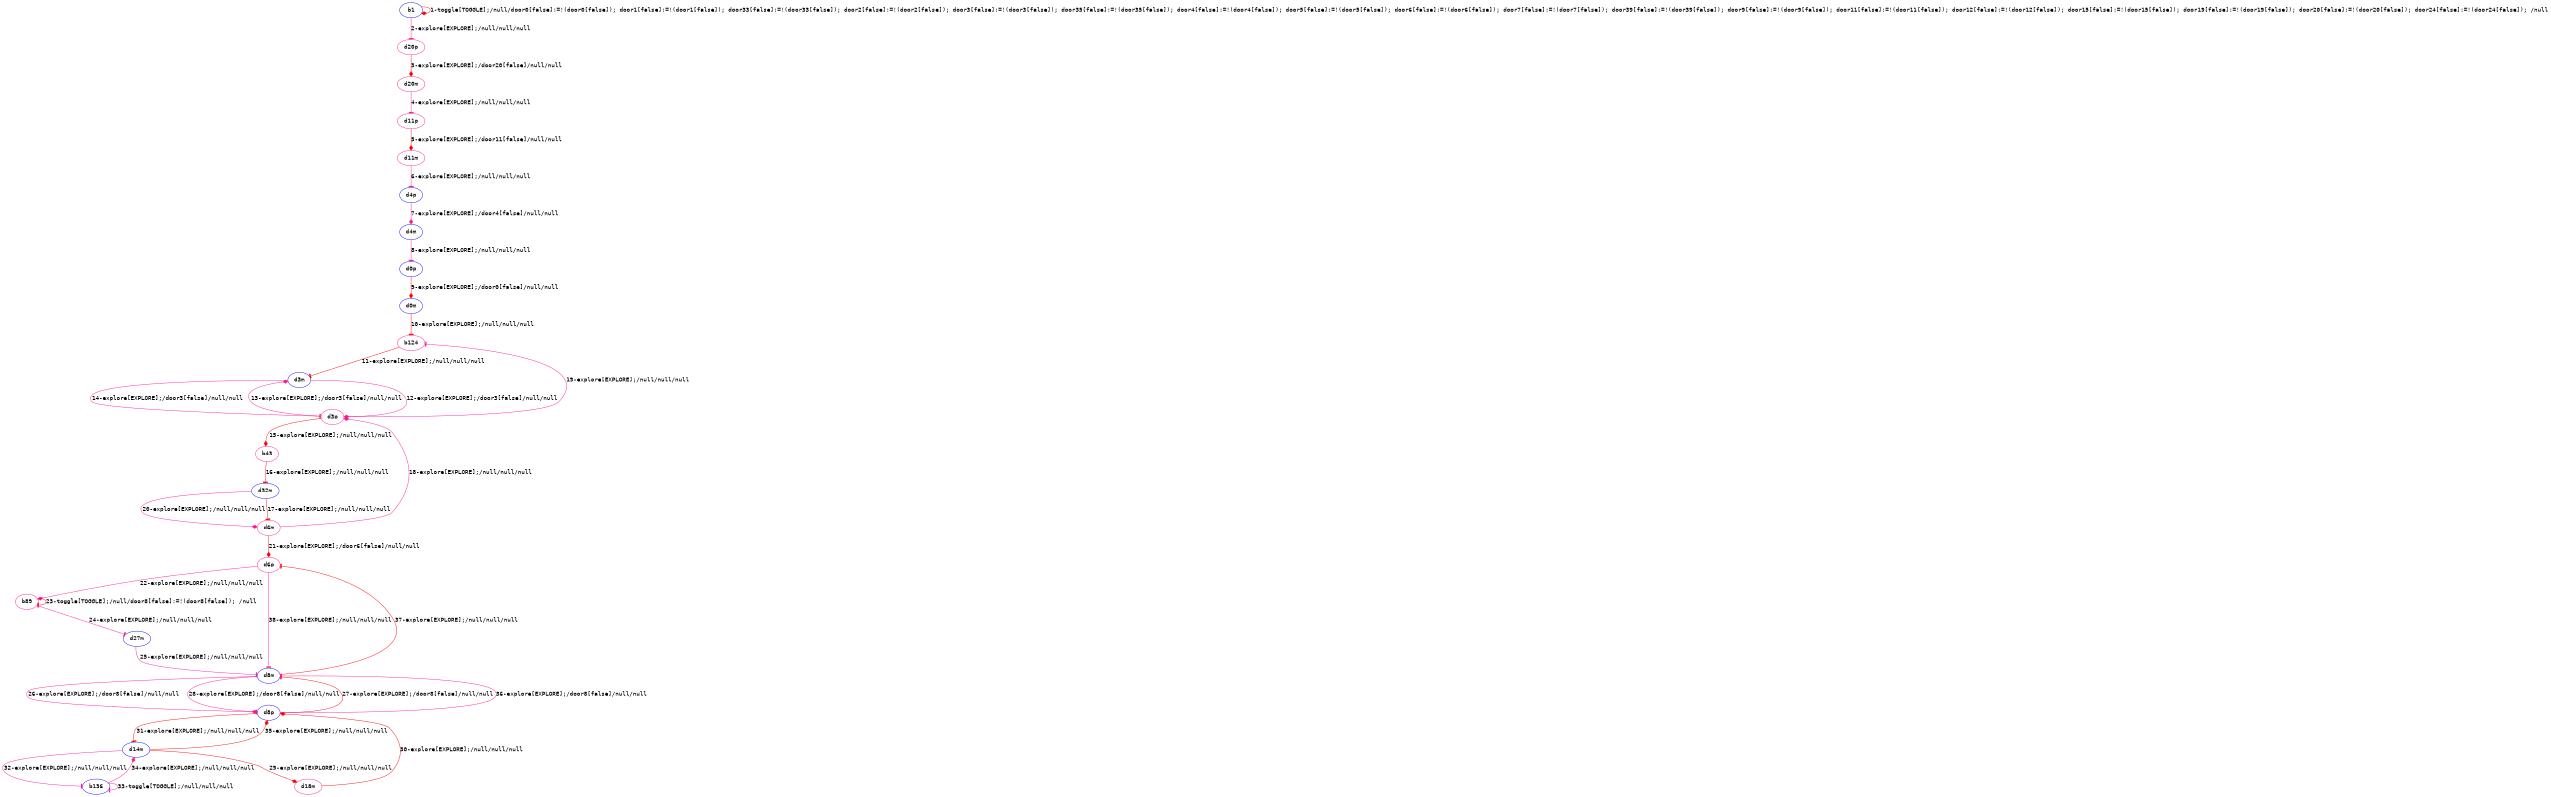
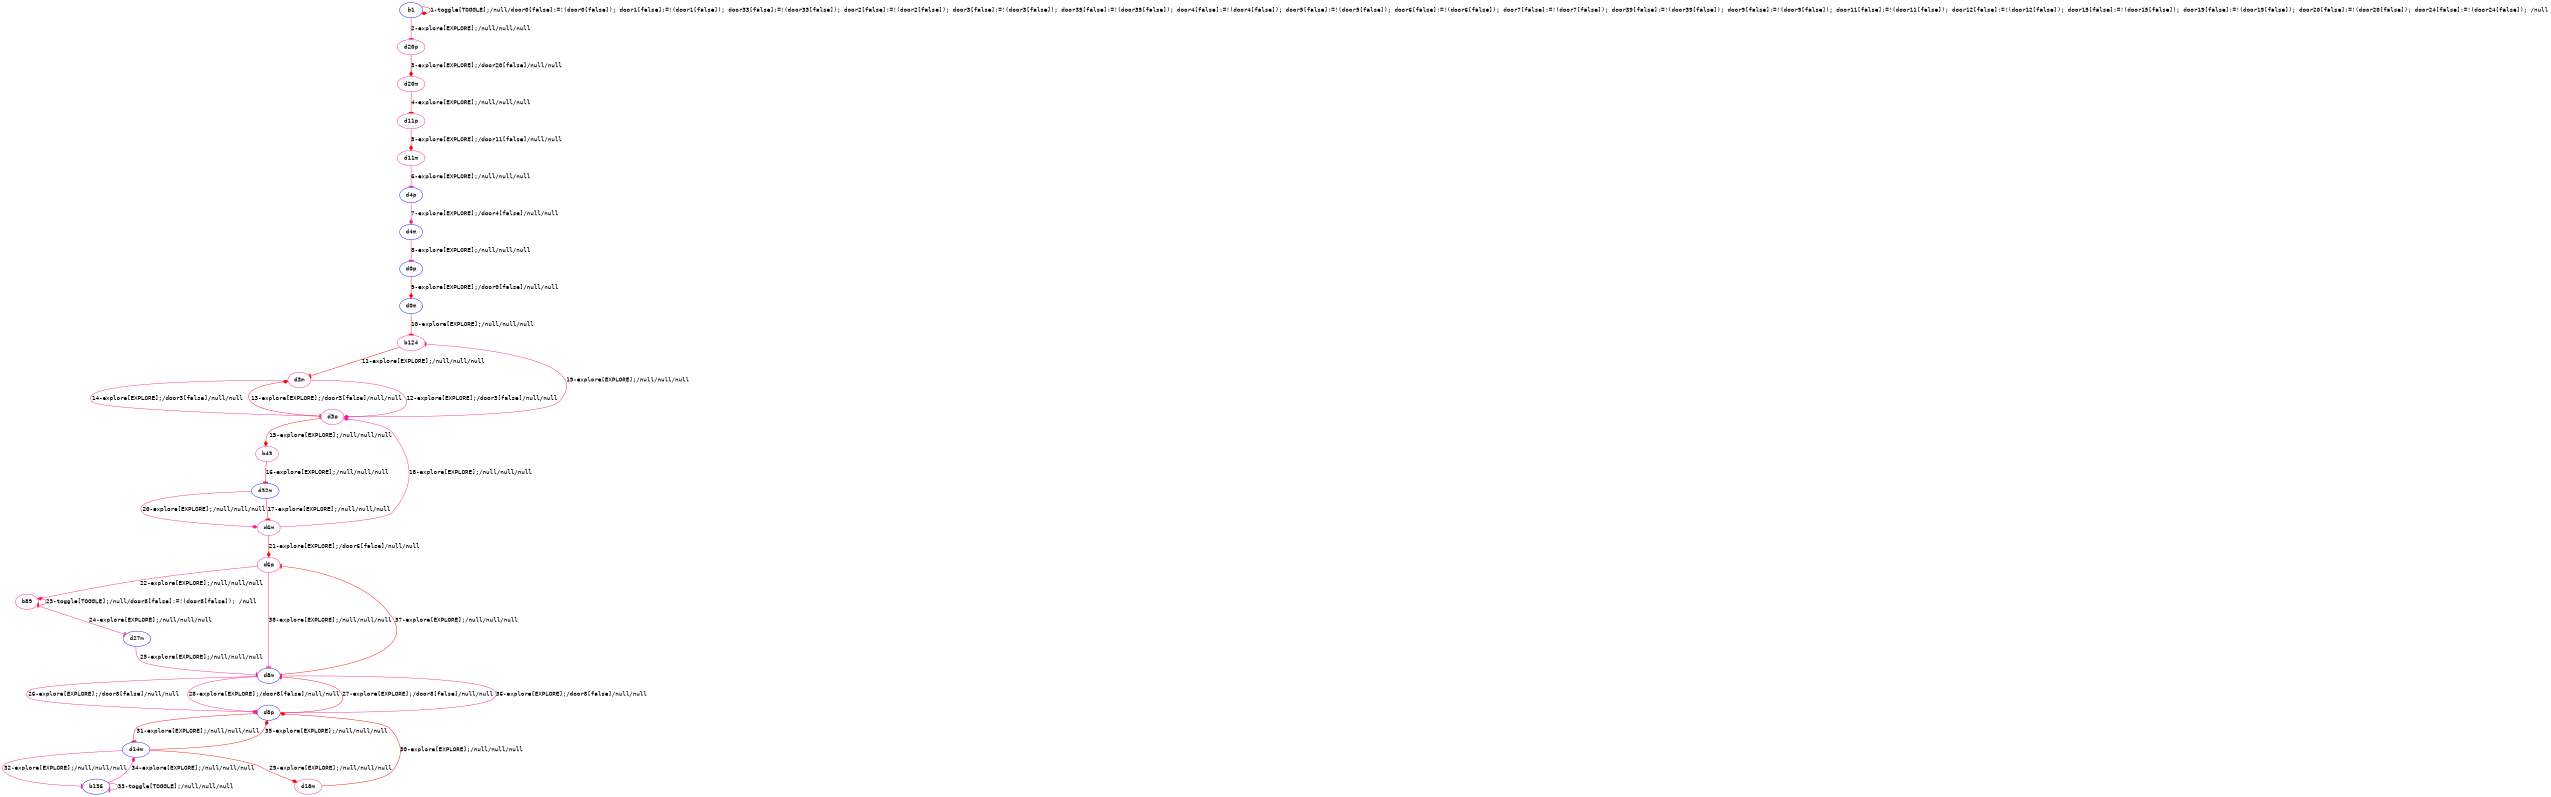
(411, 102) -> (411, 102)
(299, 380) -> (299, 380)
(263, 408) -> (263, 408)
